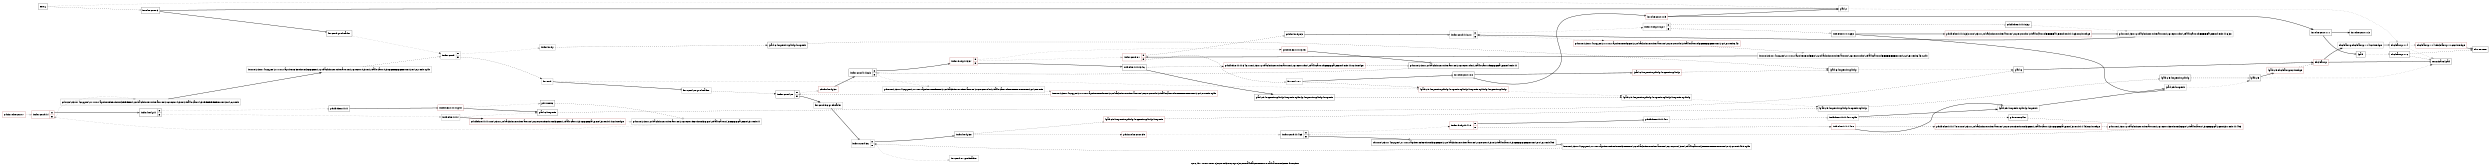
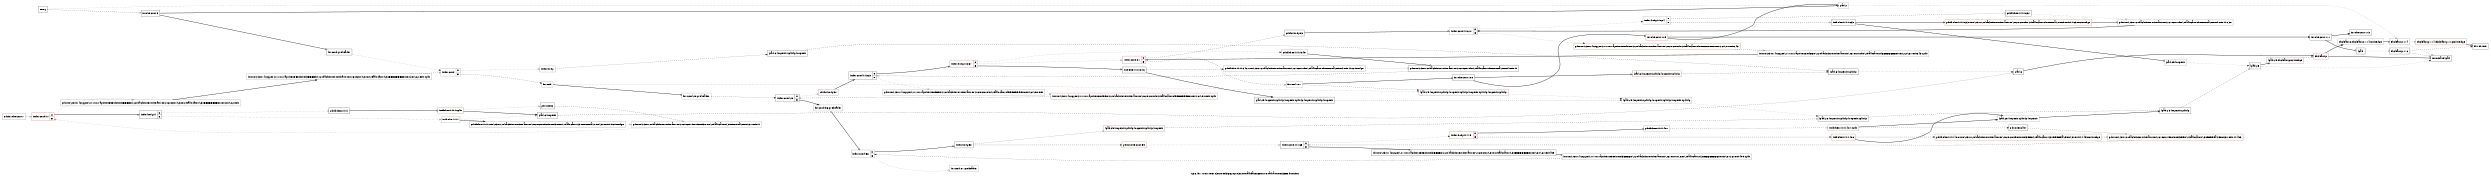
(2101, 97) -> (2099, 115)
